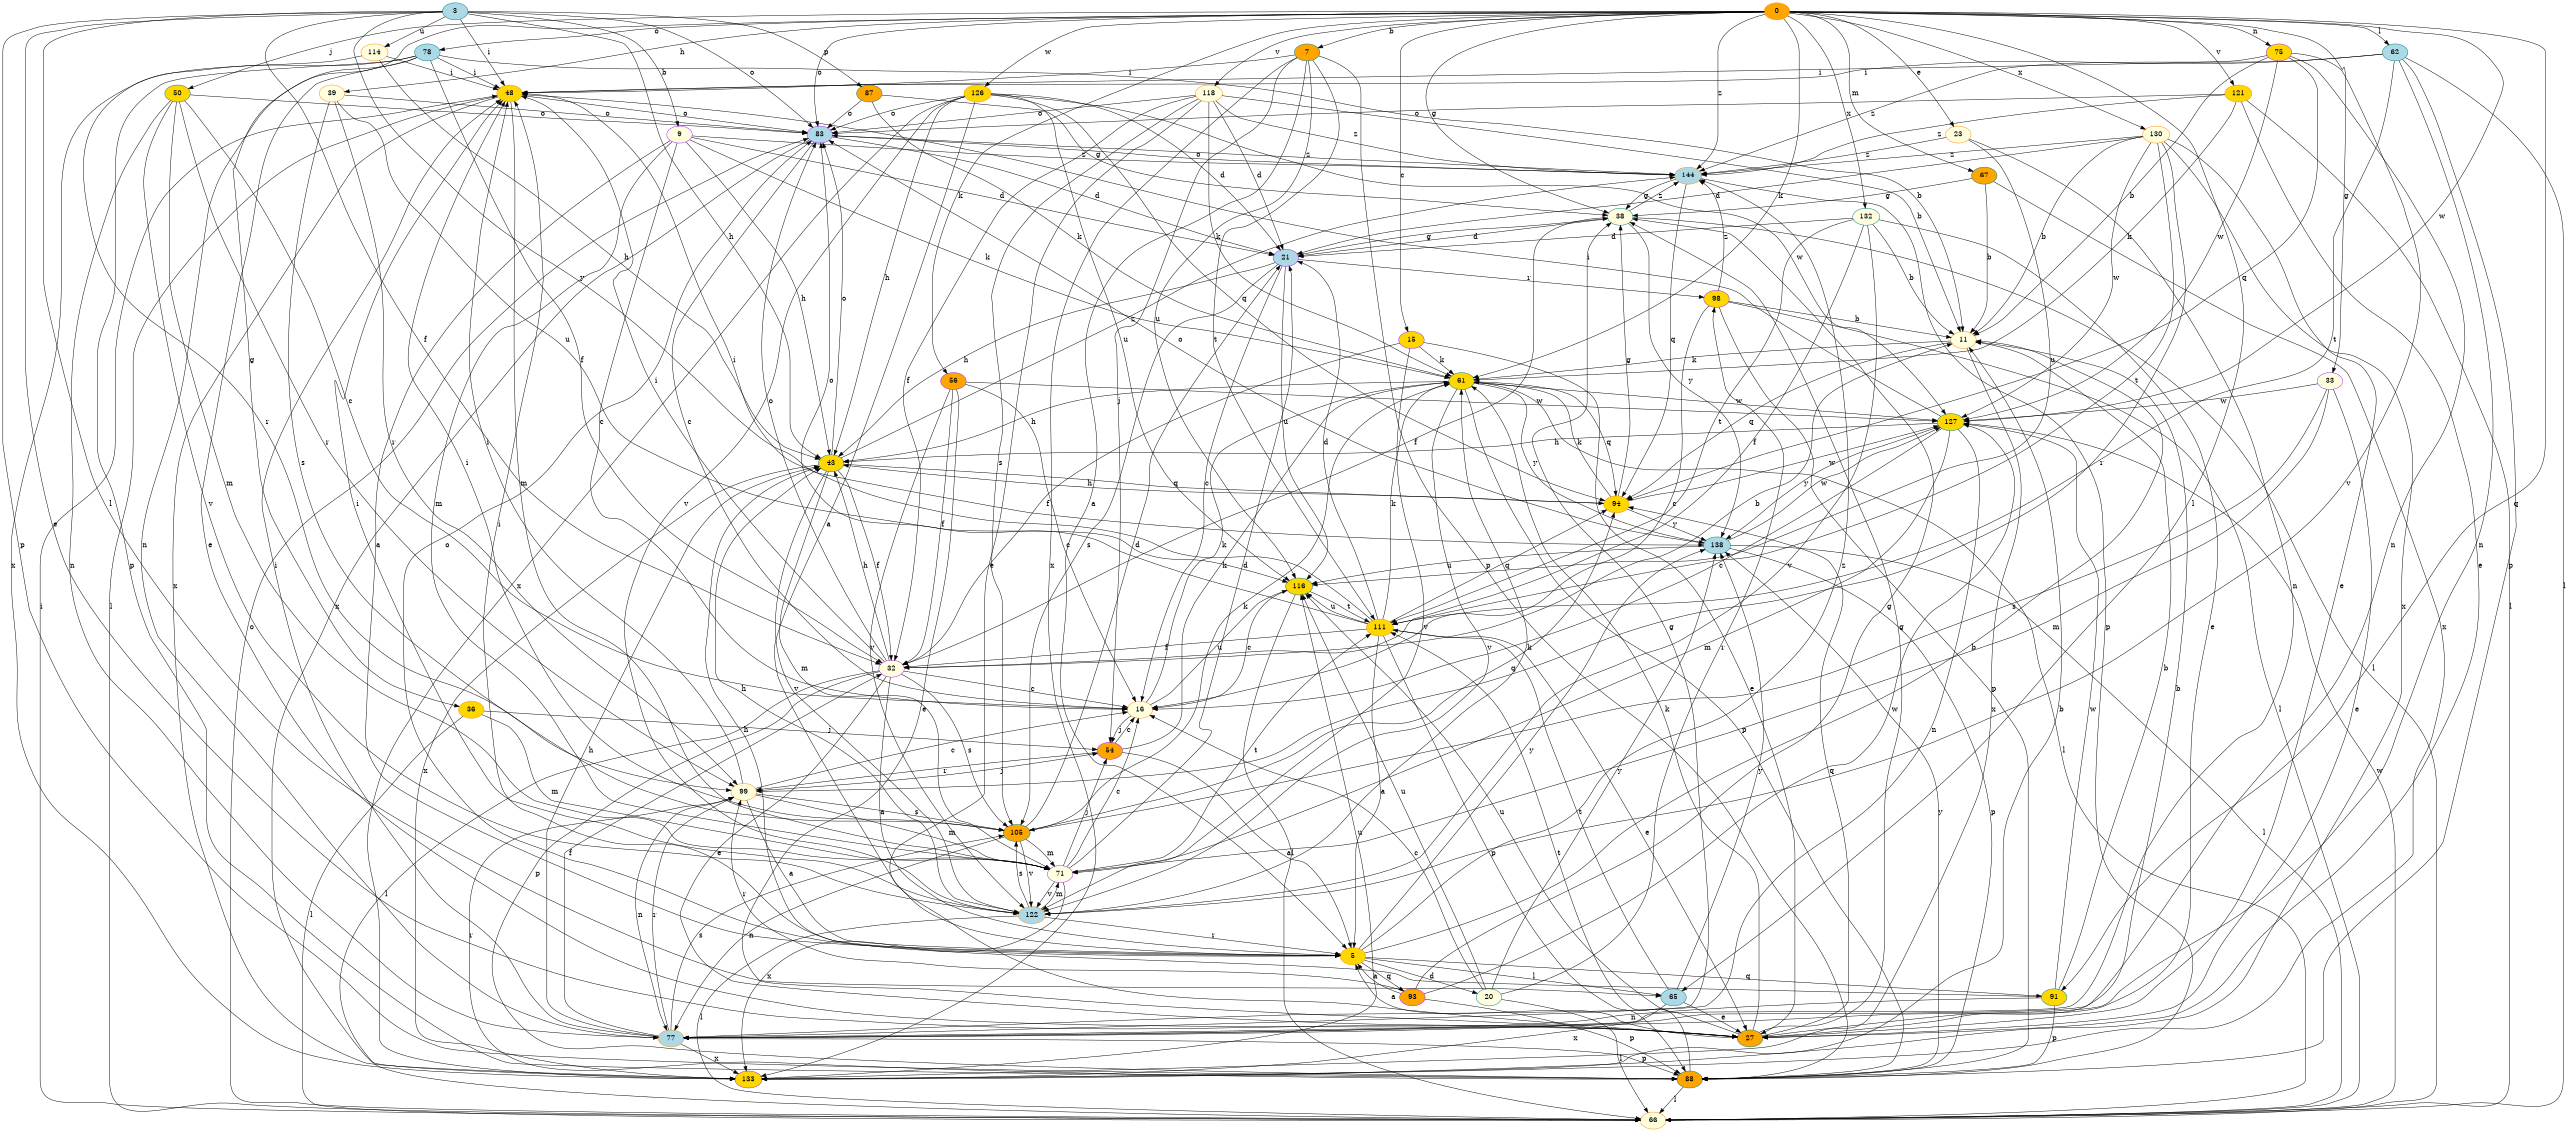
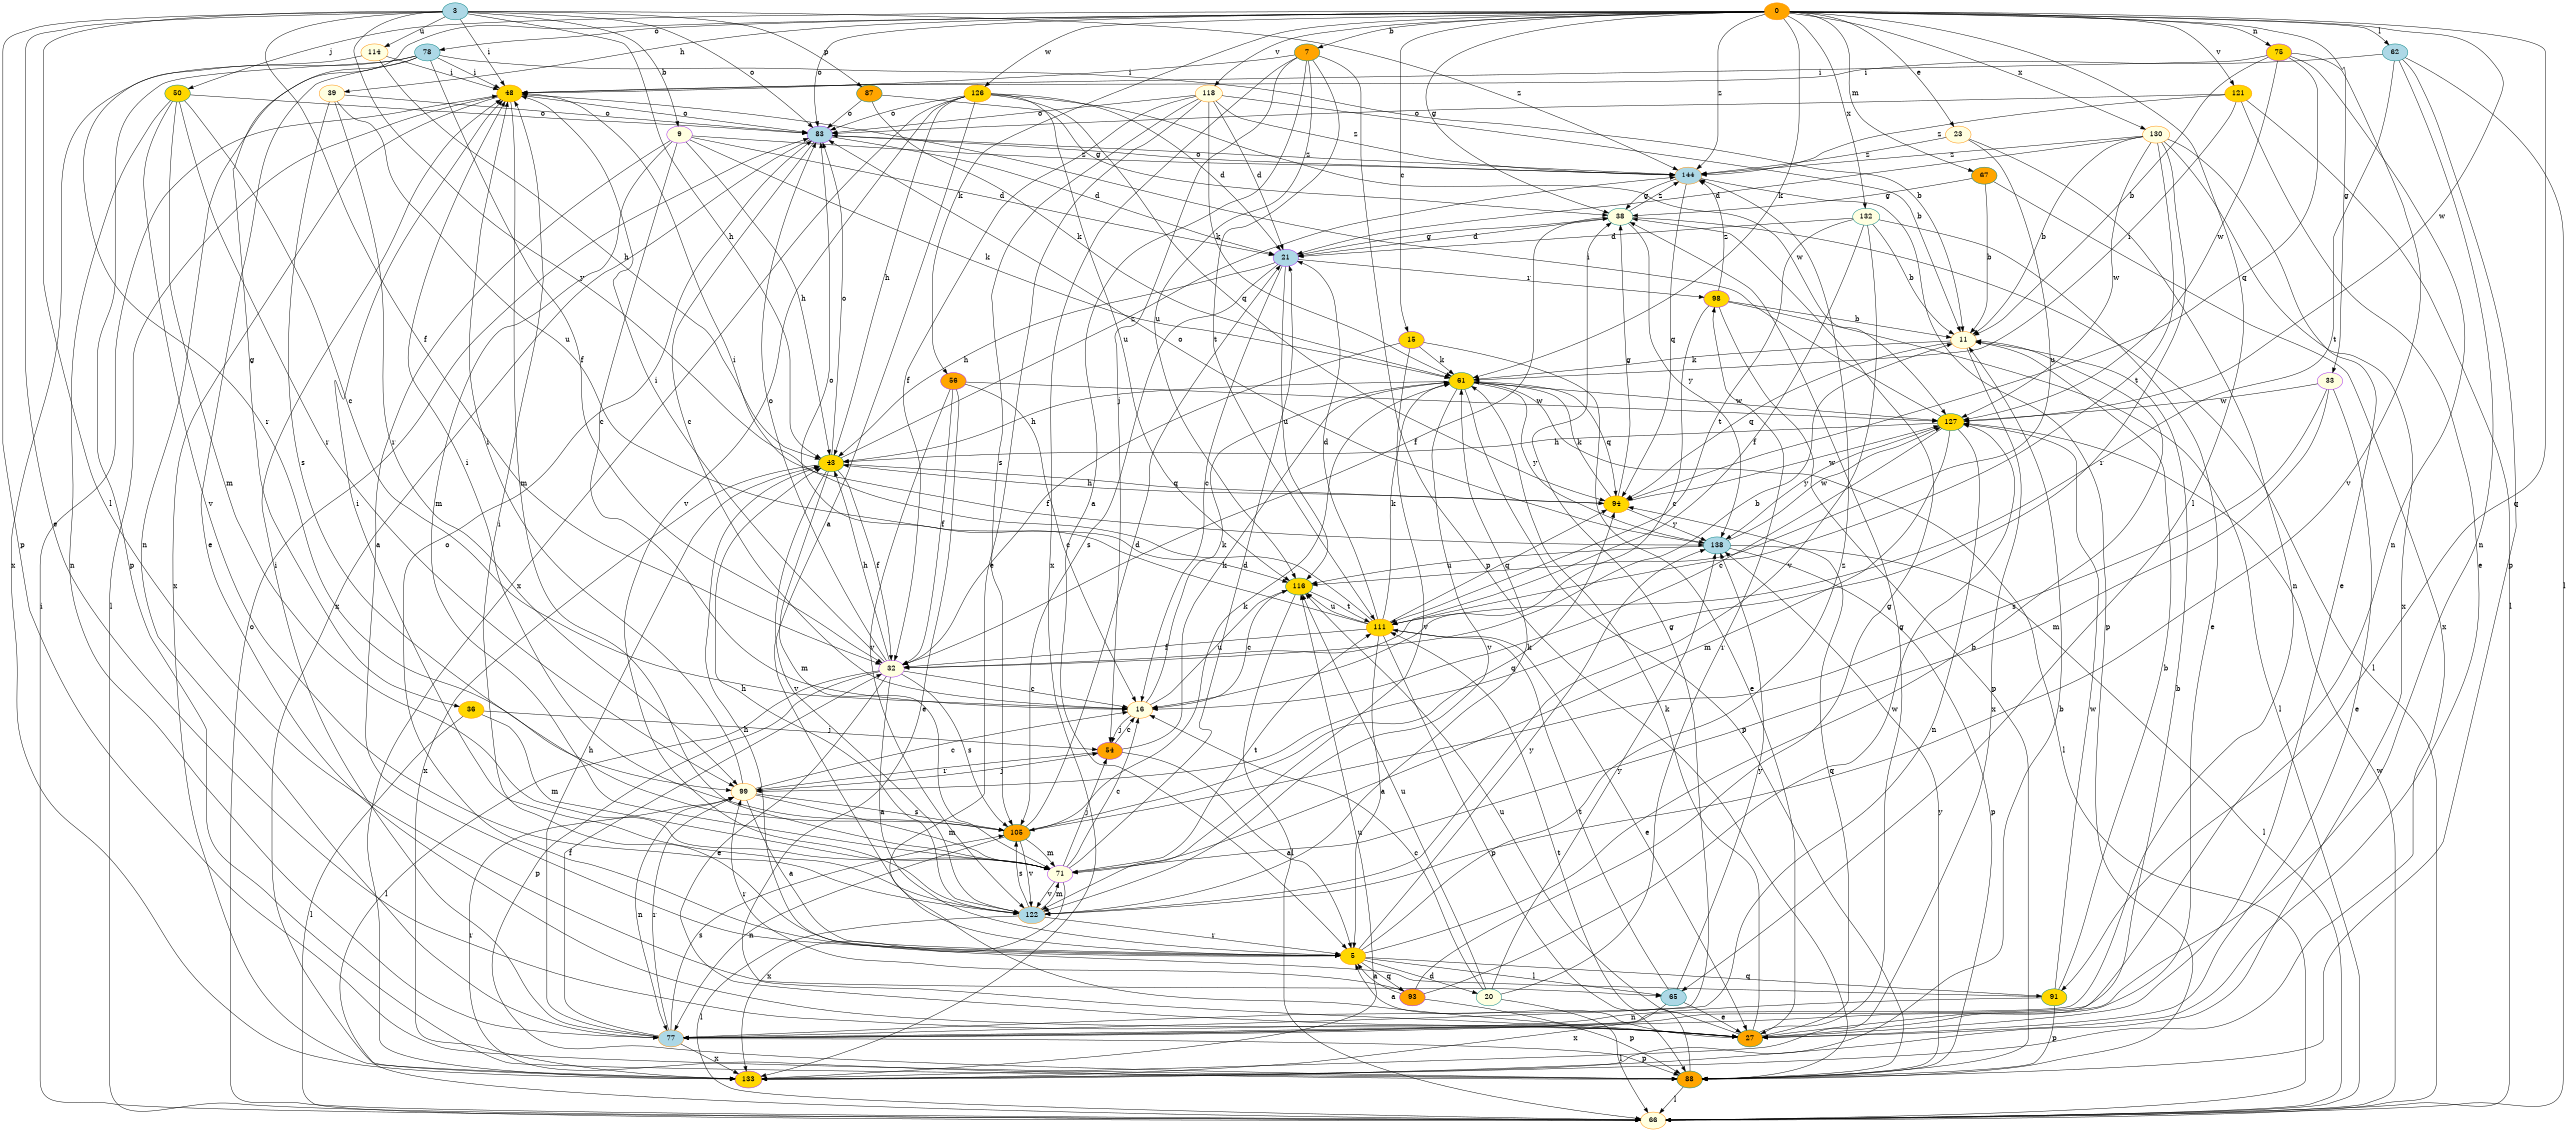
(1984, 73) -> (1174, 28)
(2129, 237) -> (2129, 237)
